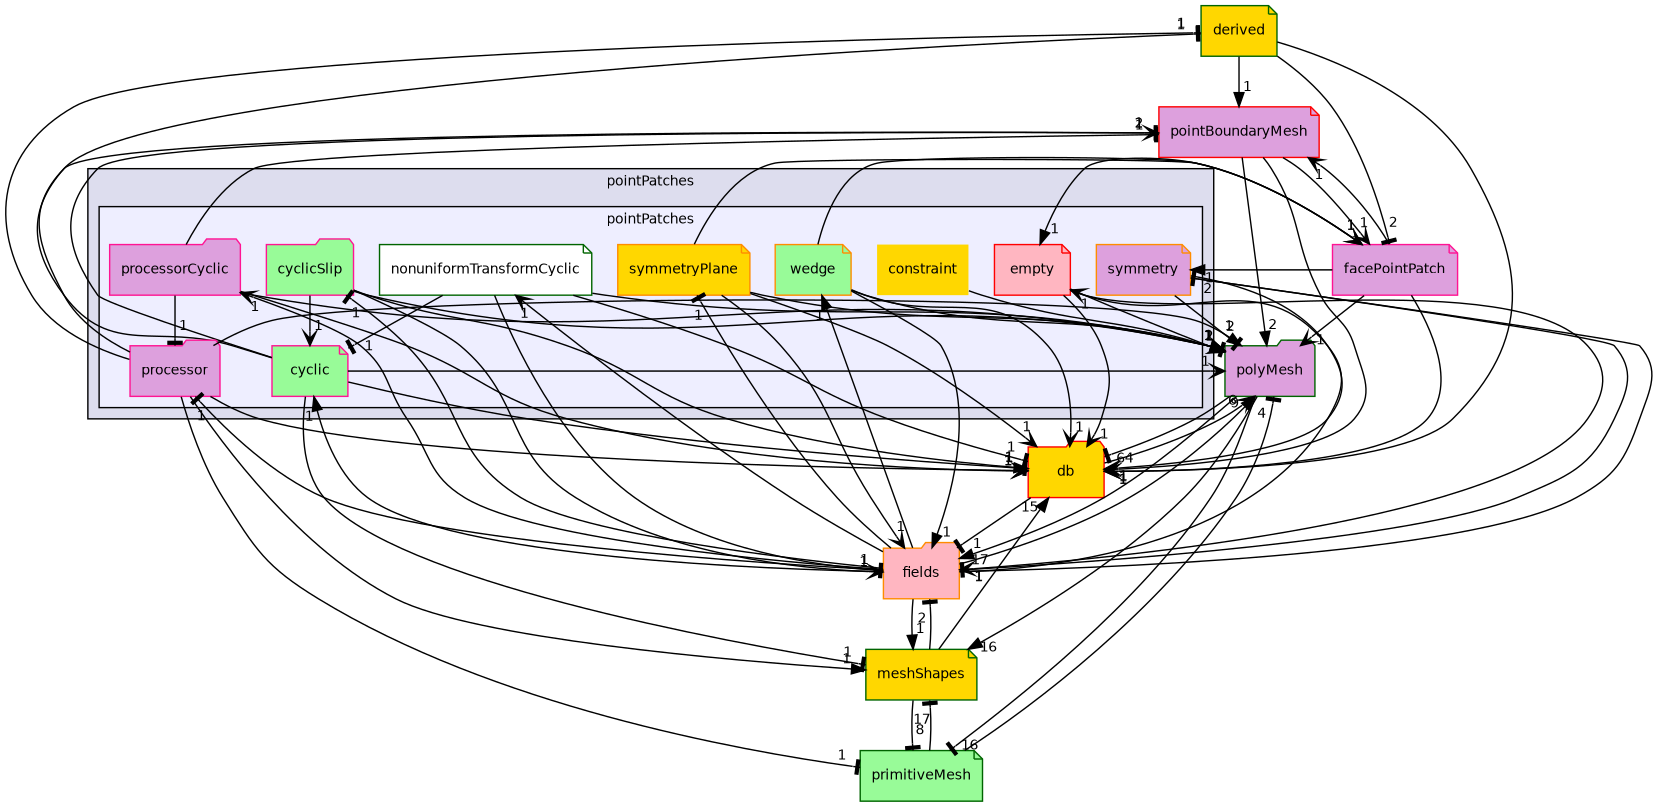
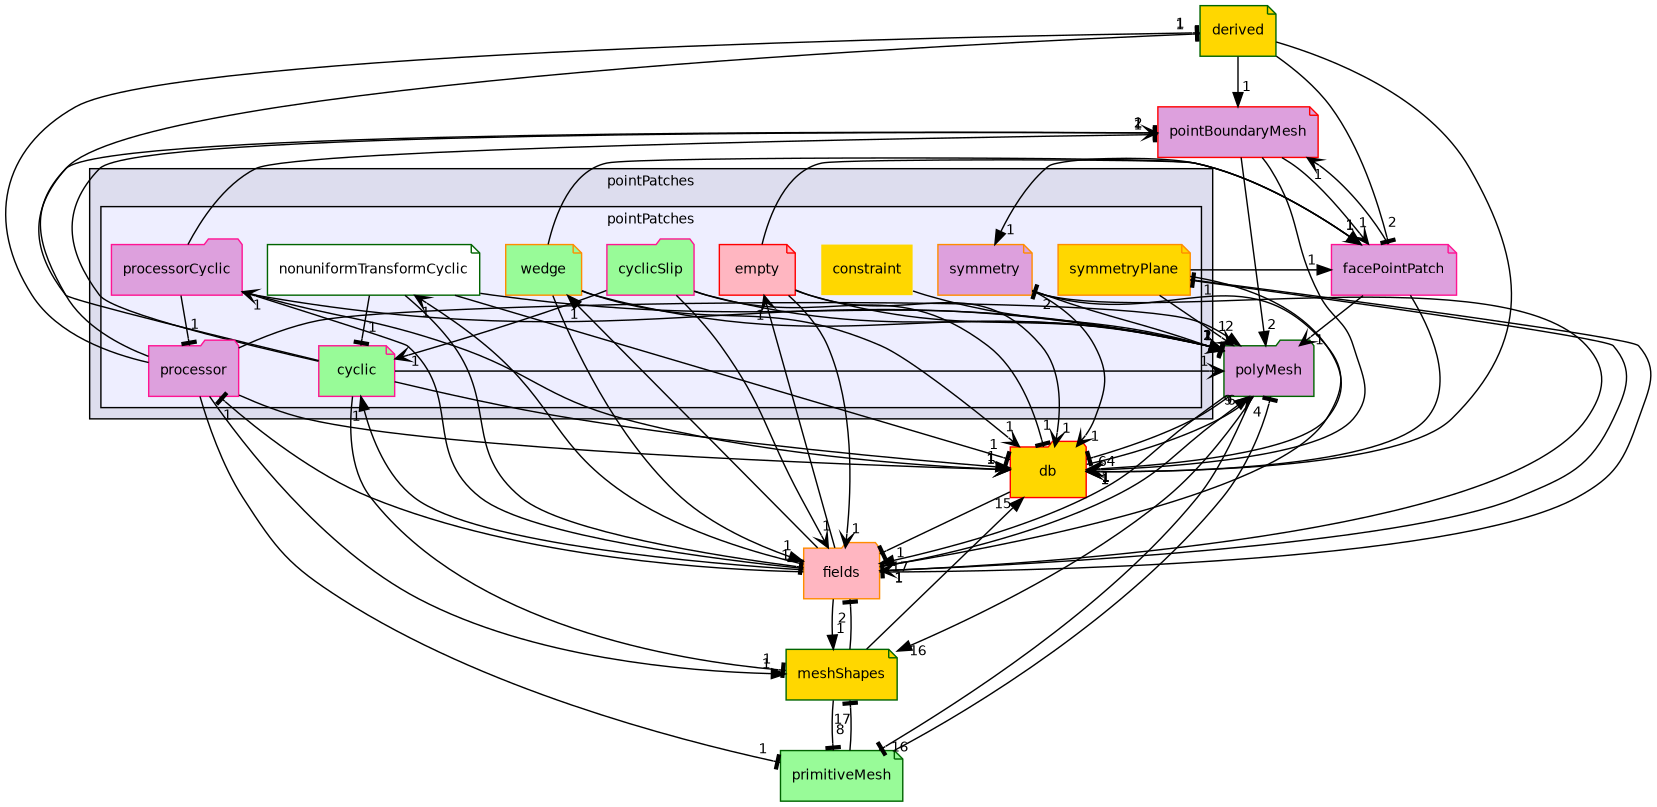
(1012, 159) -> (1244, 270)
(1195, 163) -> (1041, 160)
(570, 517) -> none
